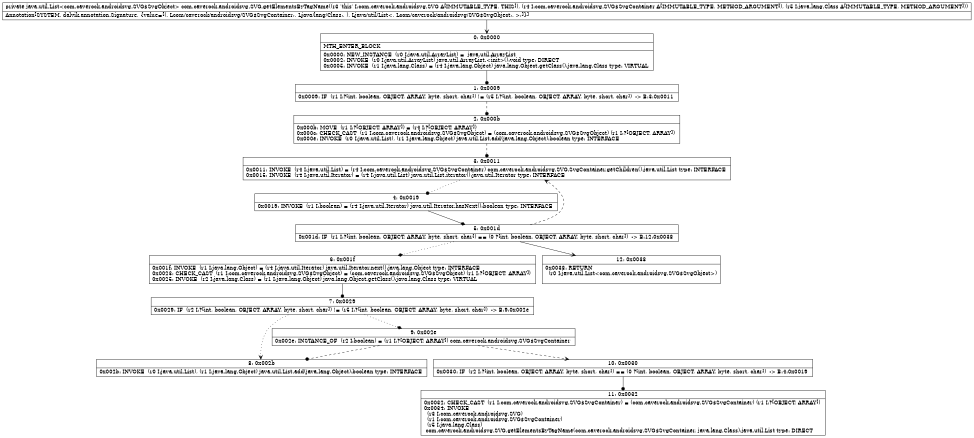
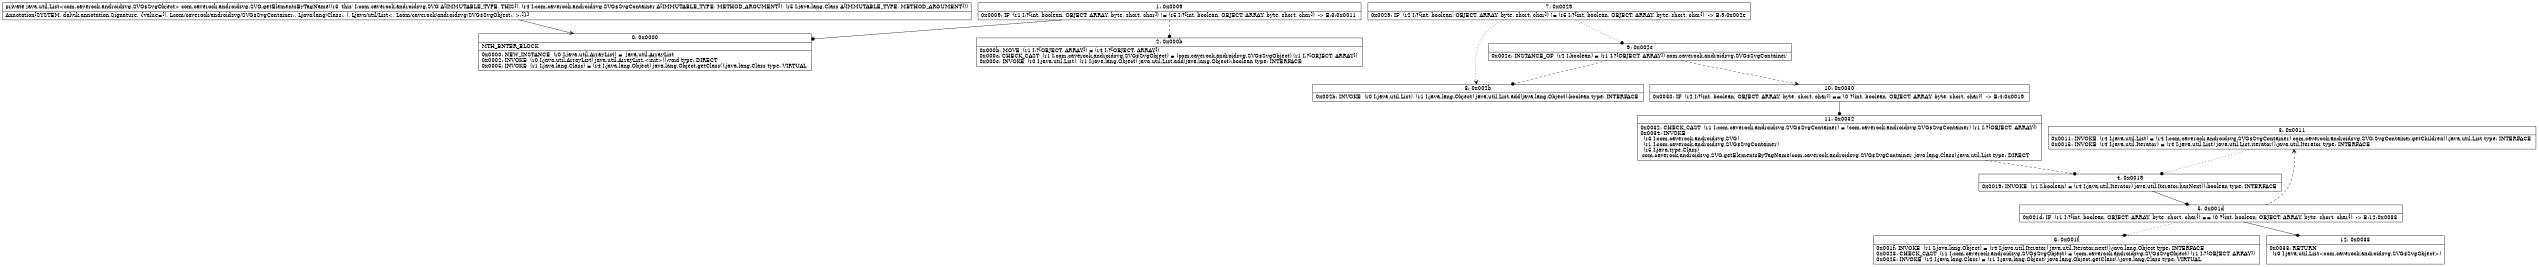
(487, 76) -> (938, 29)
(487, 149) -> none
none -> (2029, 167)
(546, 248) -> (2270, 228)
(342, 289) -> none
(381, 321) -> (1598, 31)
(453, 425) -> (1670, 150)
